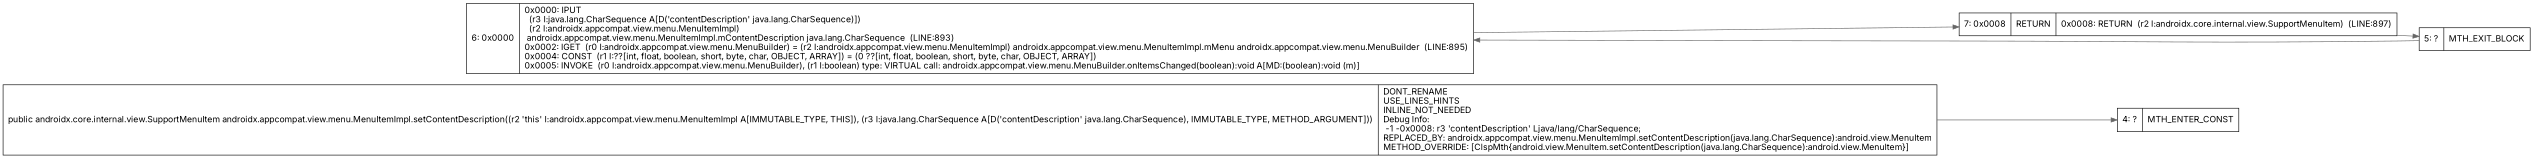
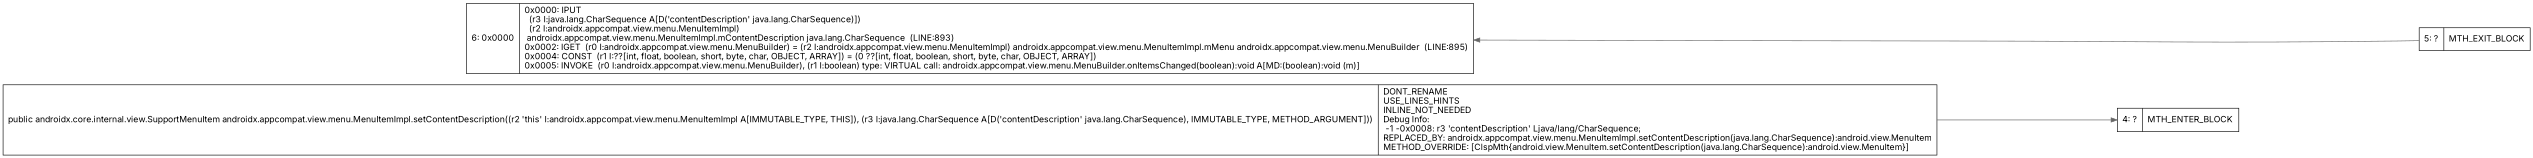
(2178, 24) -> none
(2191, 120) -> (2190, 120)
